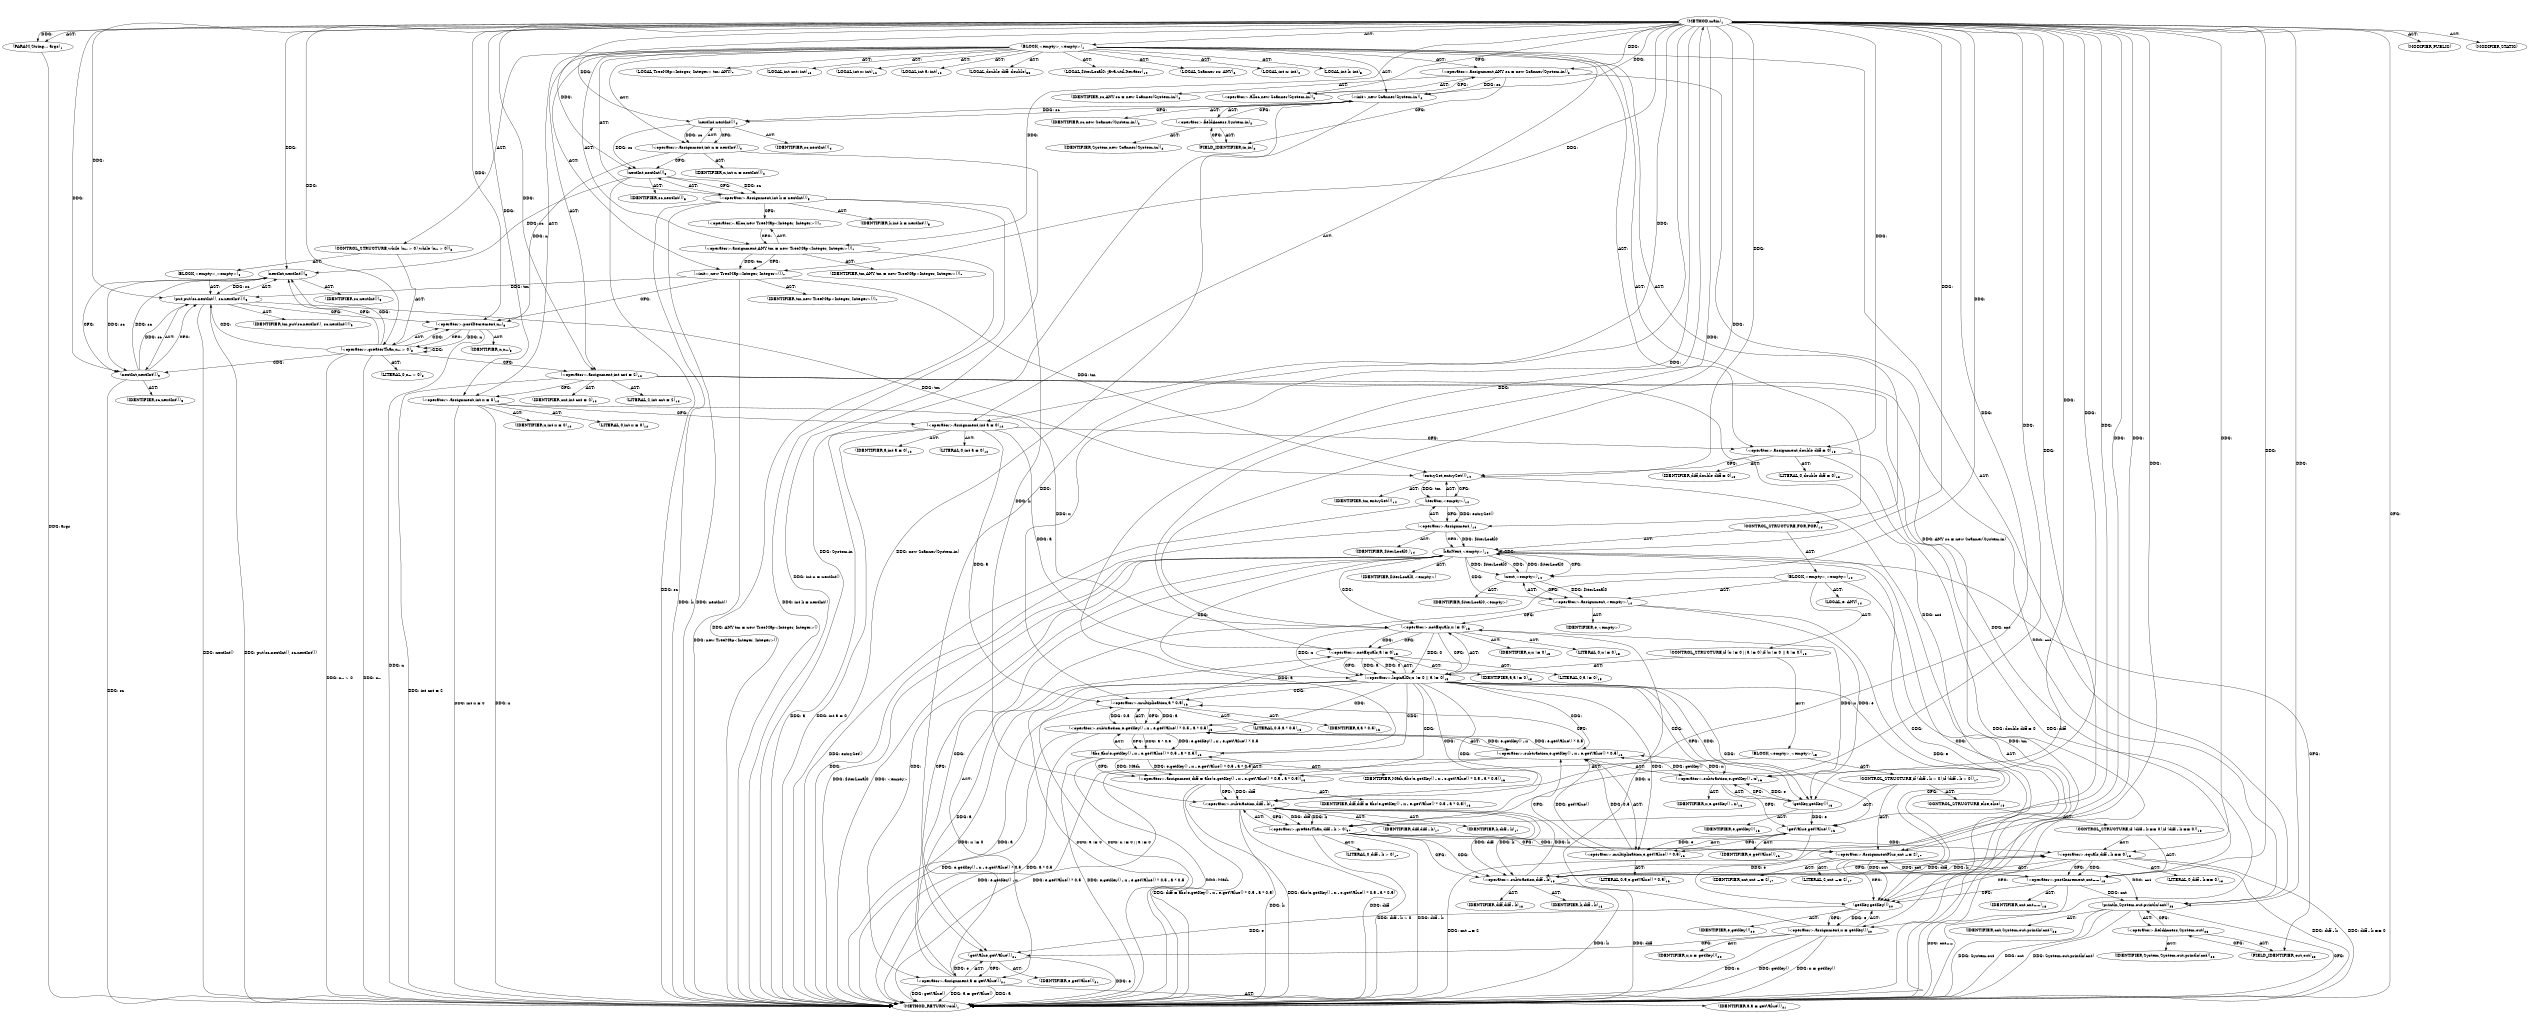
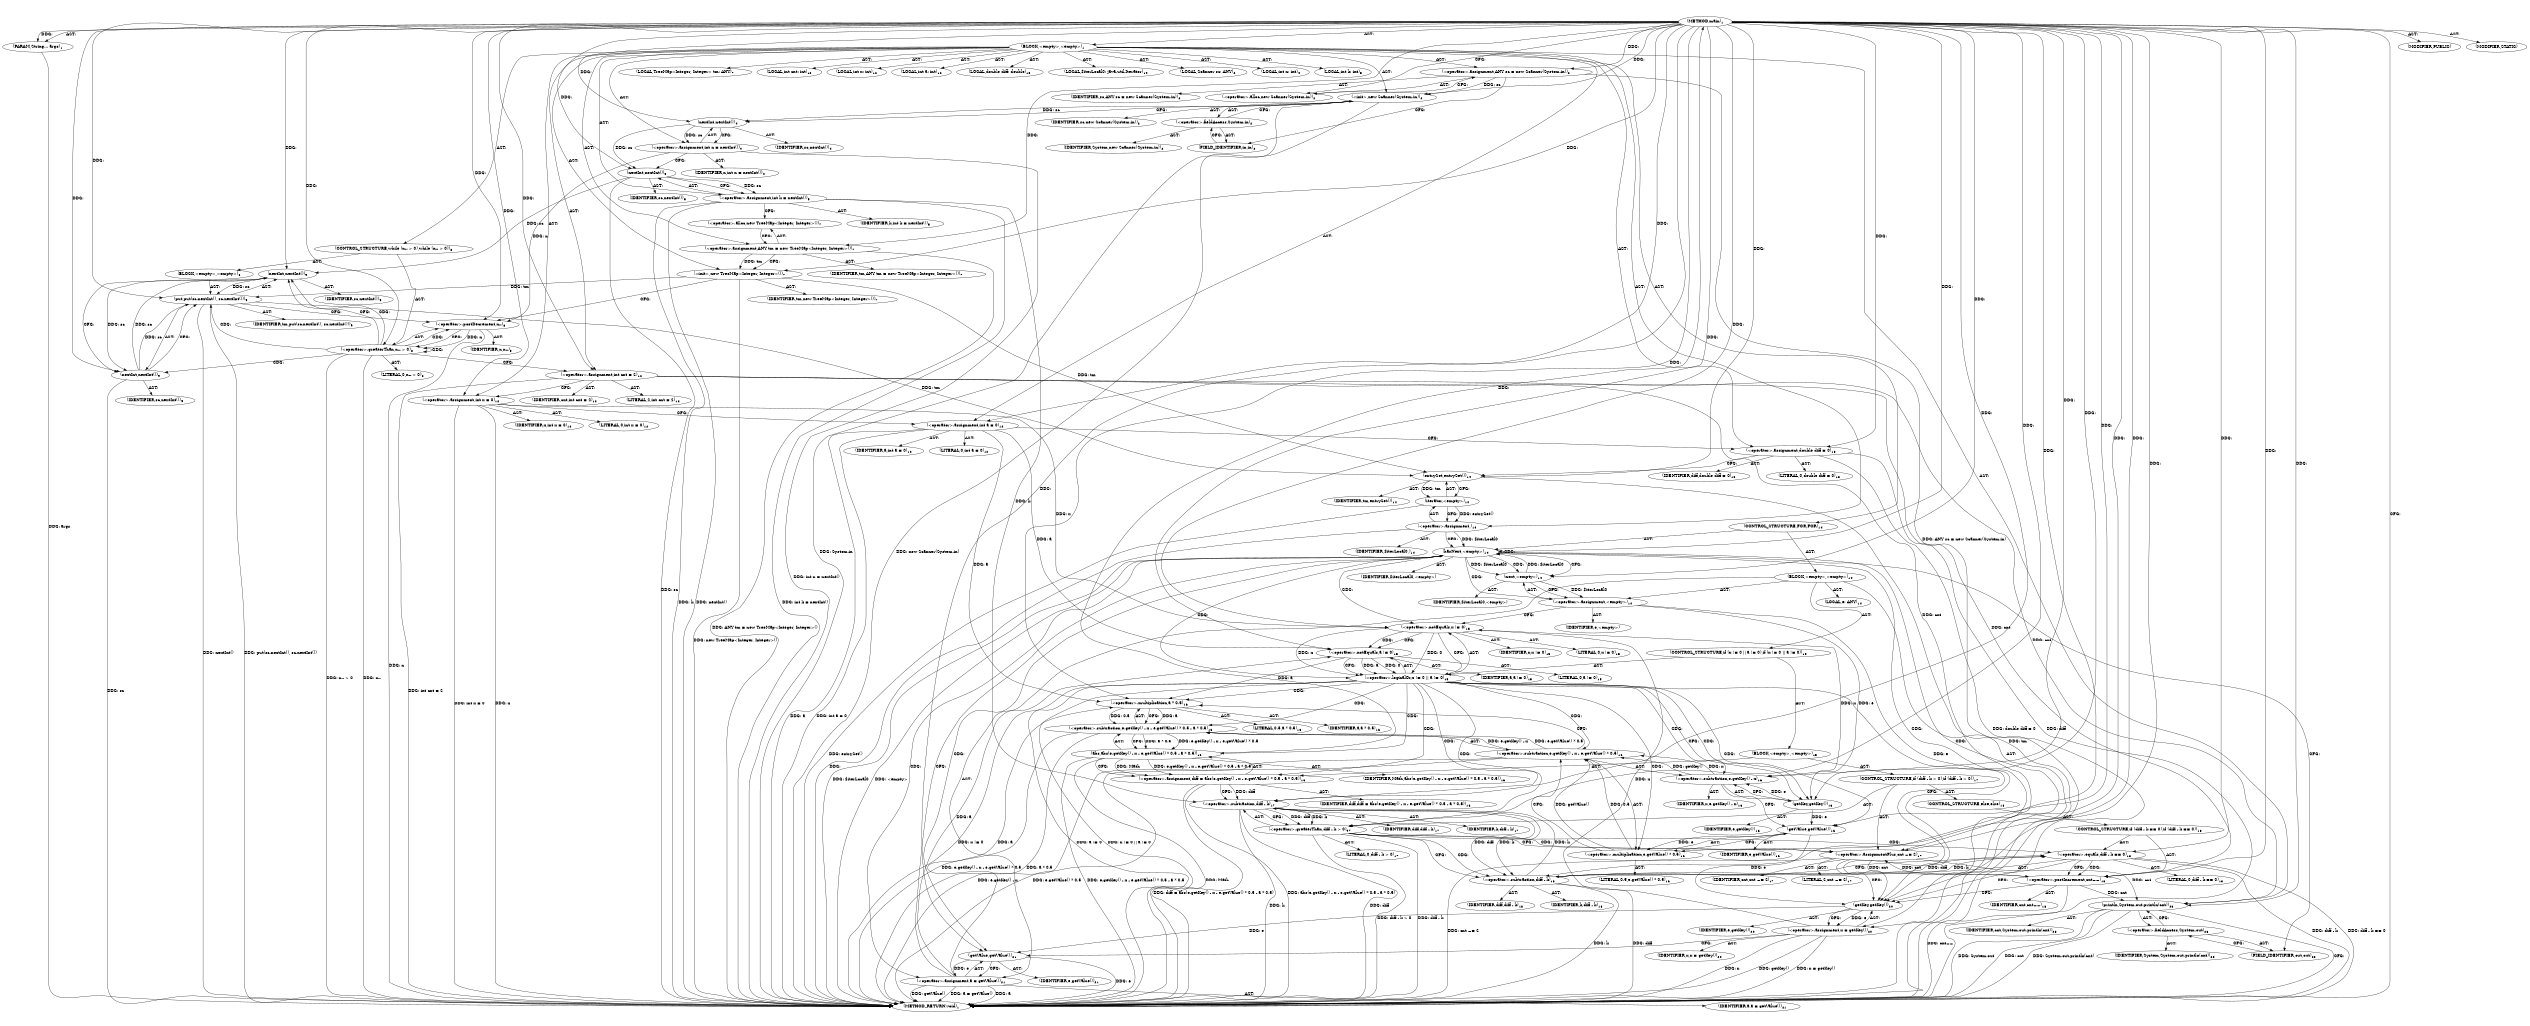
(1029, 72) -> (1029, 72)
